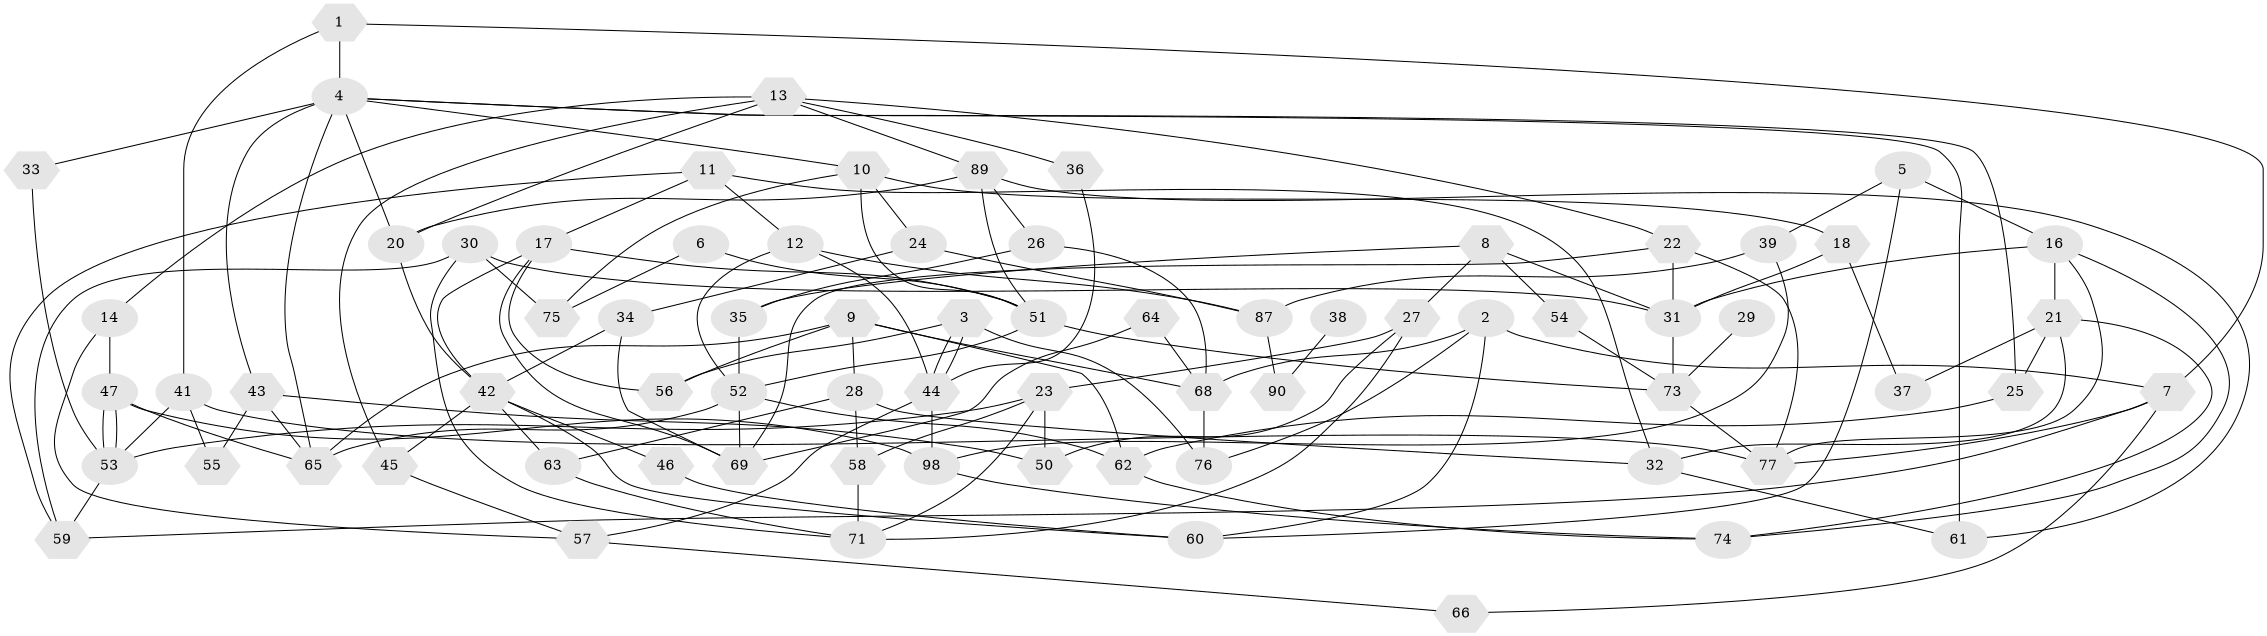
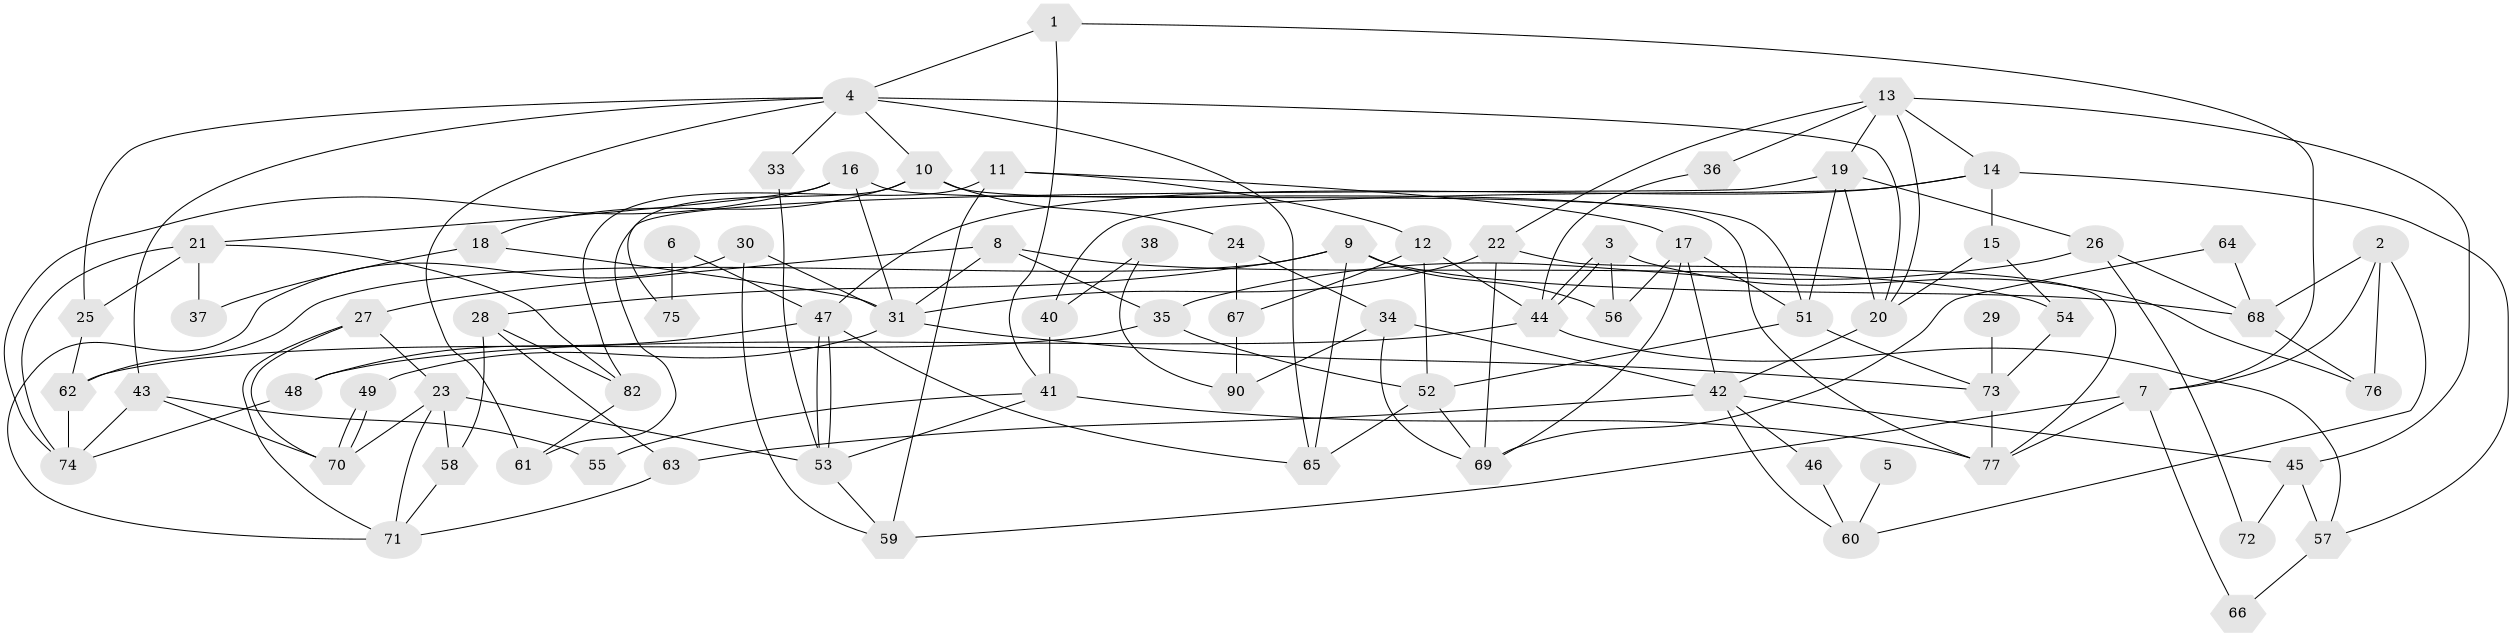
(980, 170) -> (1840, 170)
(1987, 211) -> none
(1768, 244) -> none
none -> (1992, 244)
(507, 278) -> none
(872, 278) -> (748, 281)
none -> (1050, 318)
(1265, 318) -> (1236, 318)
none -> (1320, 352)
none -> (368, 392)
(284, 427) -> (105, 429)
(978, 428) -> (375, 349)
(932, 466) -> (294, 392)
(1045, 466) -> (337, 466)
(1656, 466) -> (633, 392)
none -> (2247, 540)
